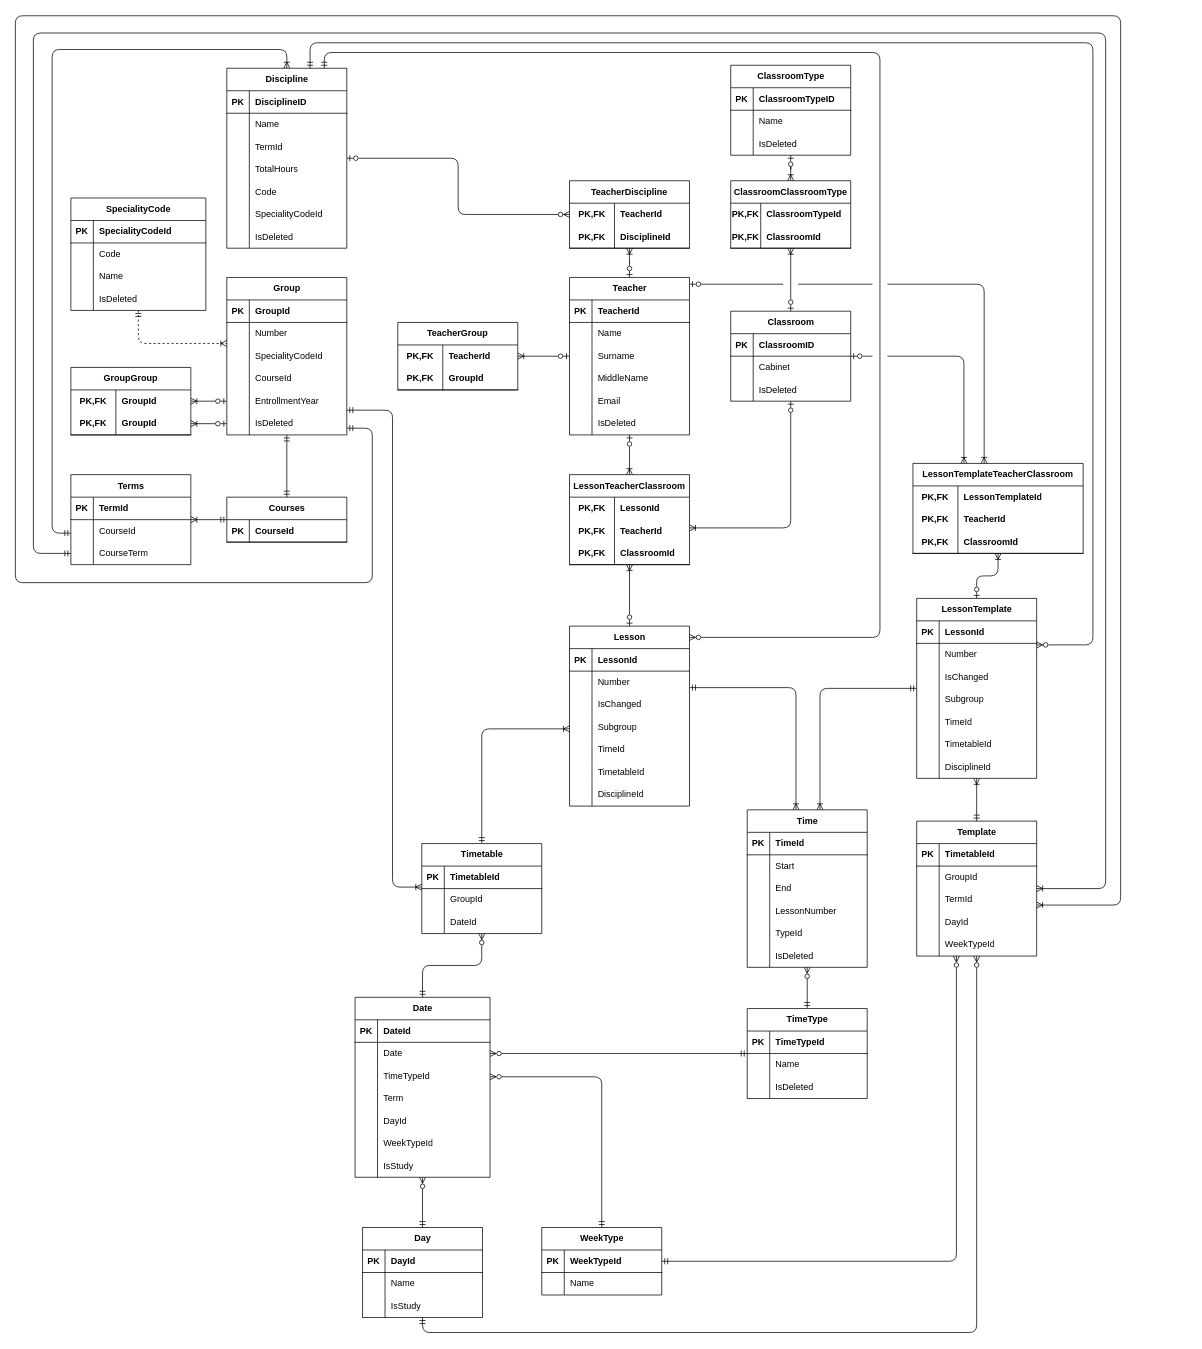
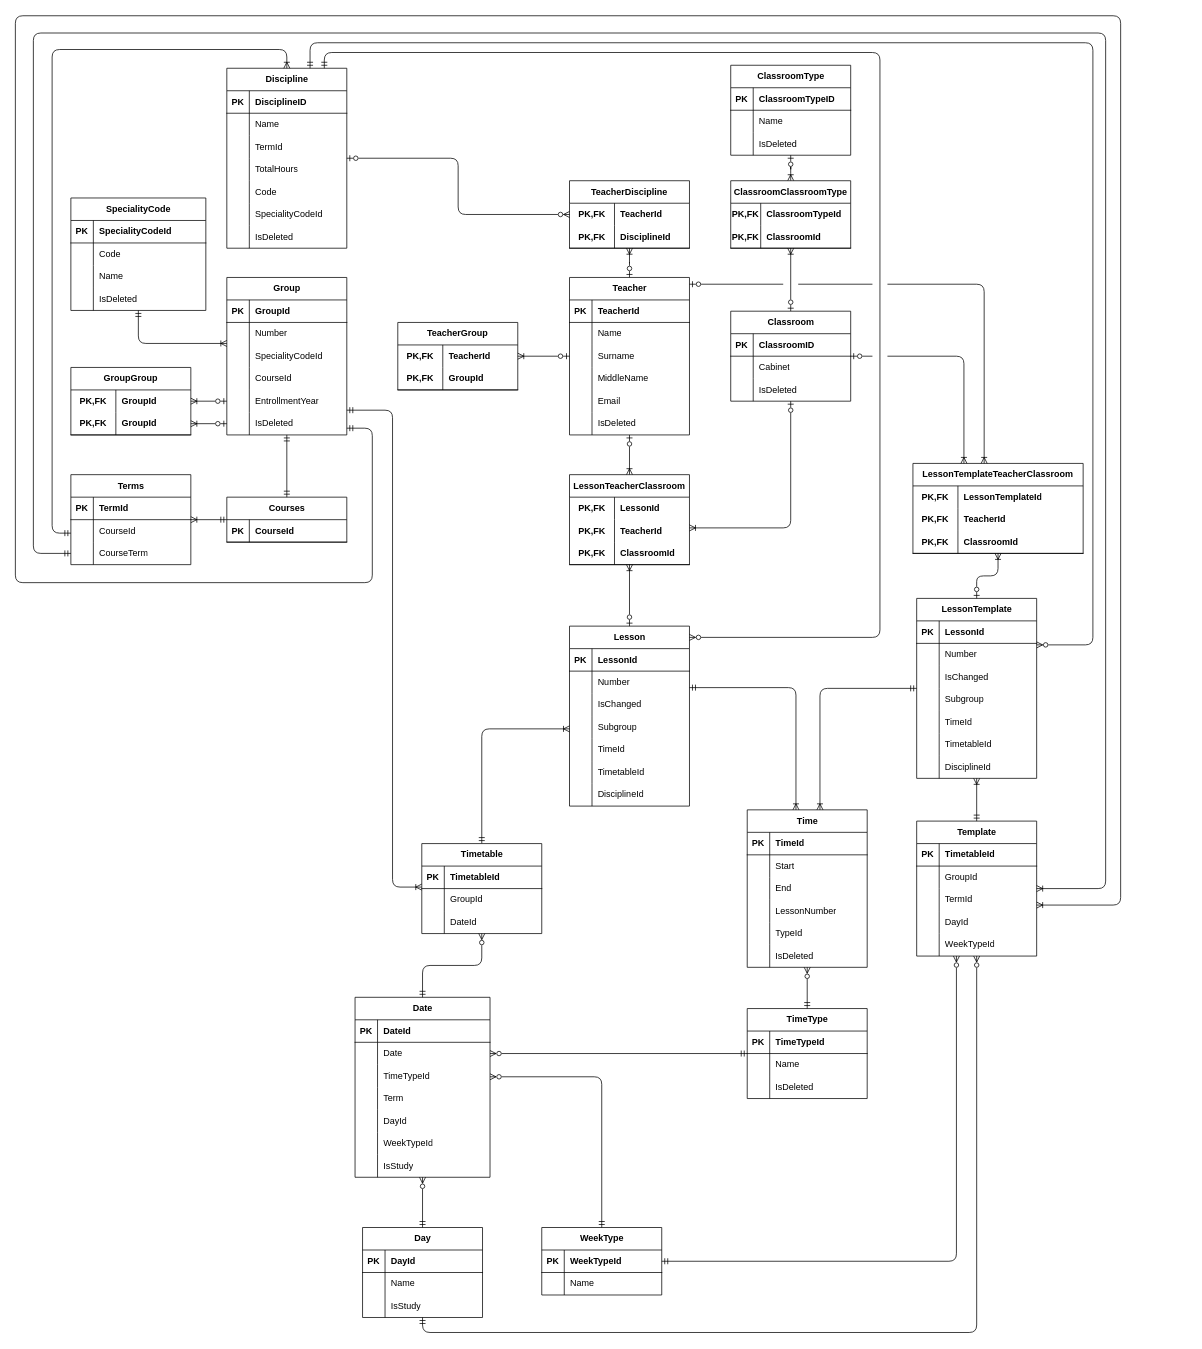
(168, 343) -> (168, 343)
